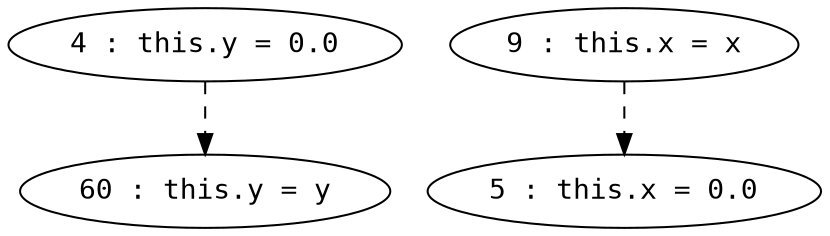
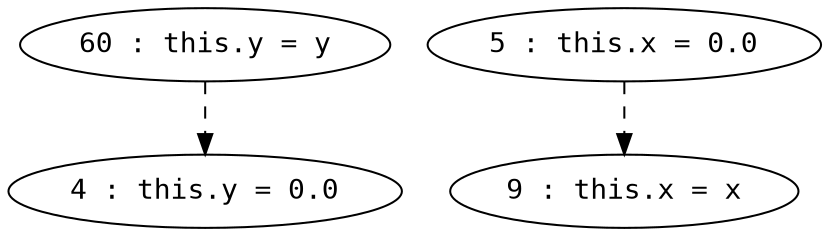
(205, 108) -> (205, 108)
(624, 108) -> (624, 108)
